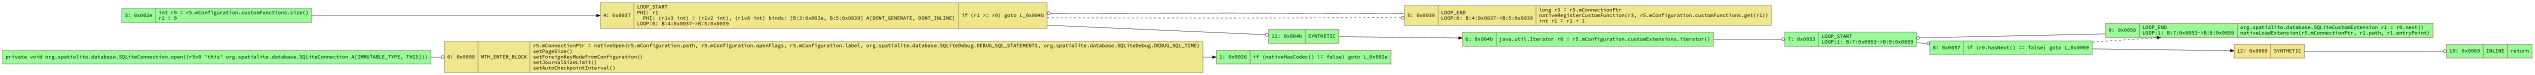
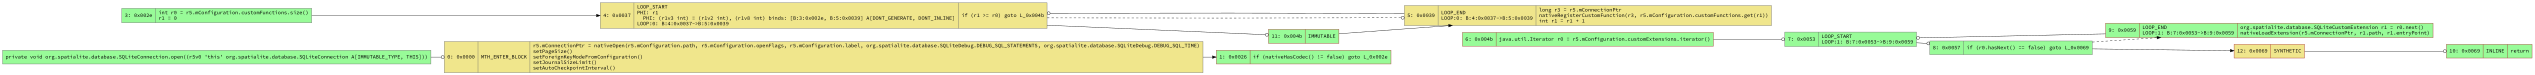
(1322, 36) -> (1322, 36)
(1399, 37) -> (1394, 30)
